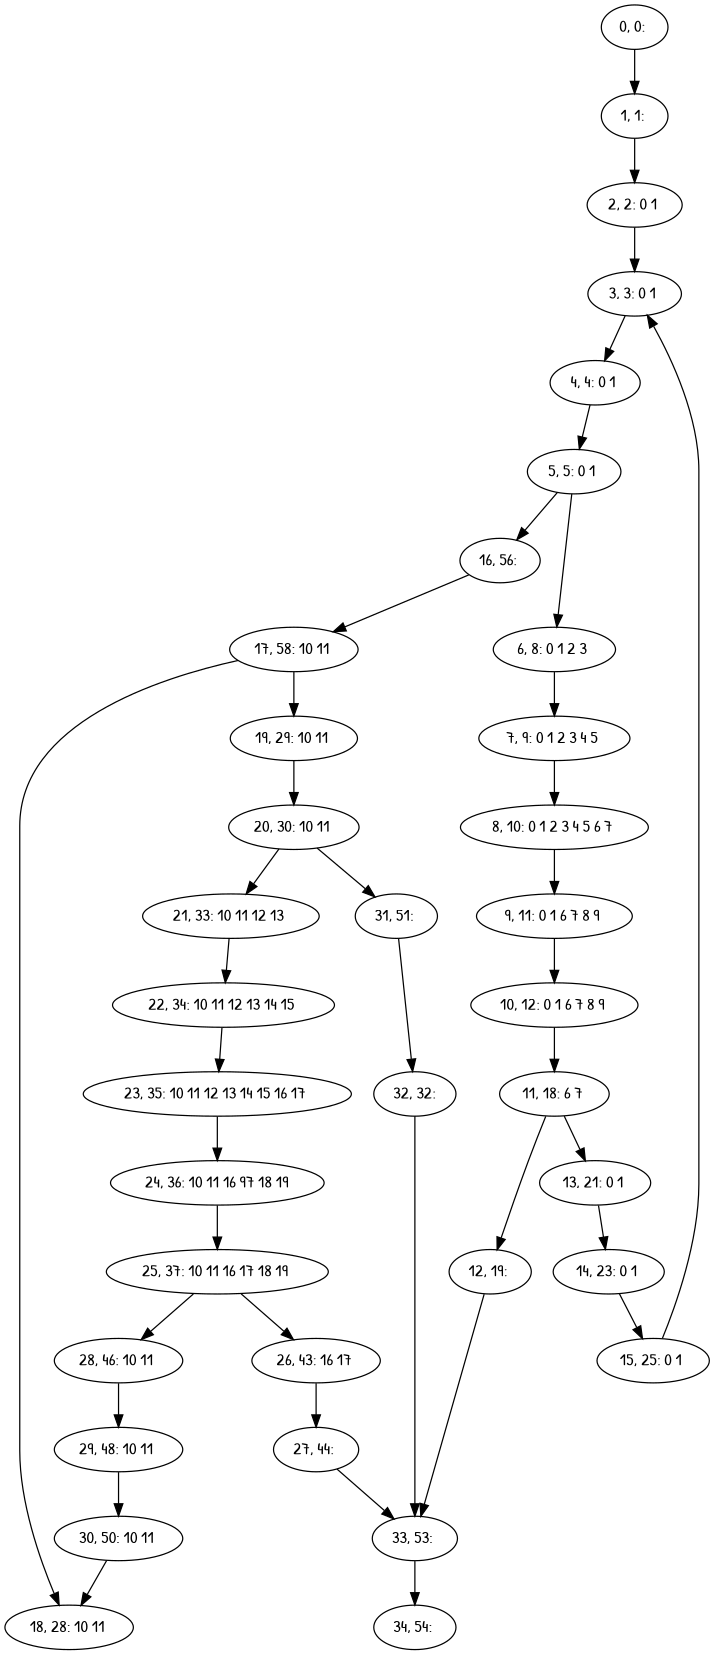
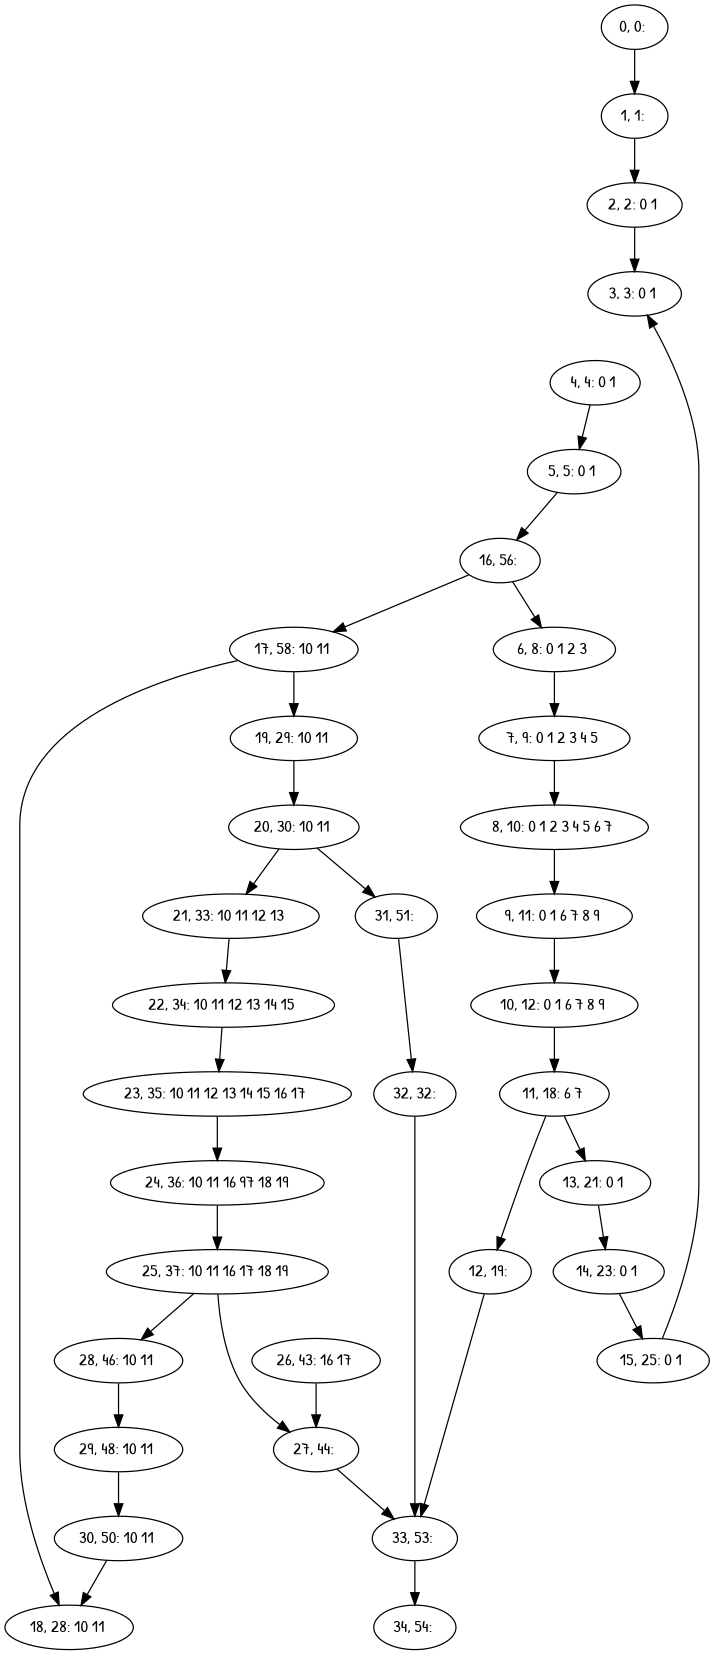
(617, 333) -> none
(565, 554) -> (524, 599)
(262, 1313) -> (233, 1367)
